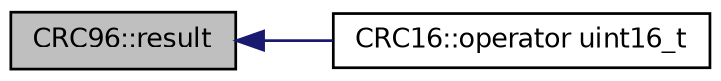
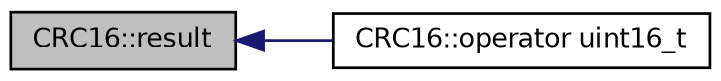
(123, 41) -> (123, 41)
